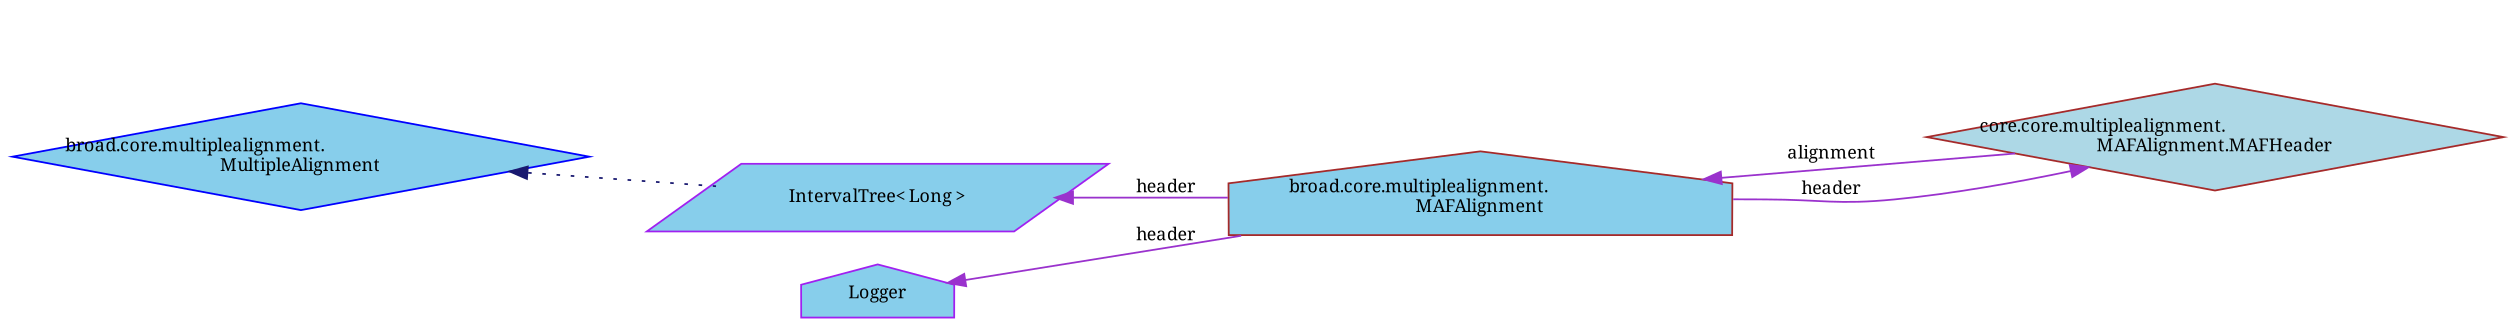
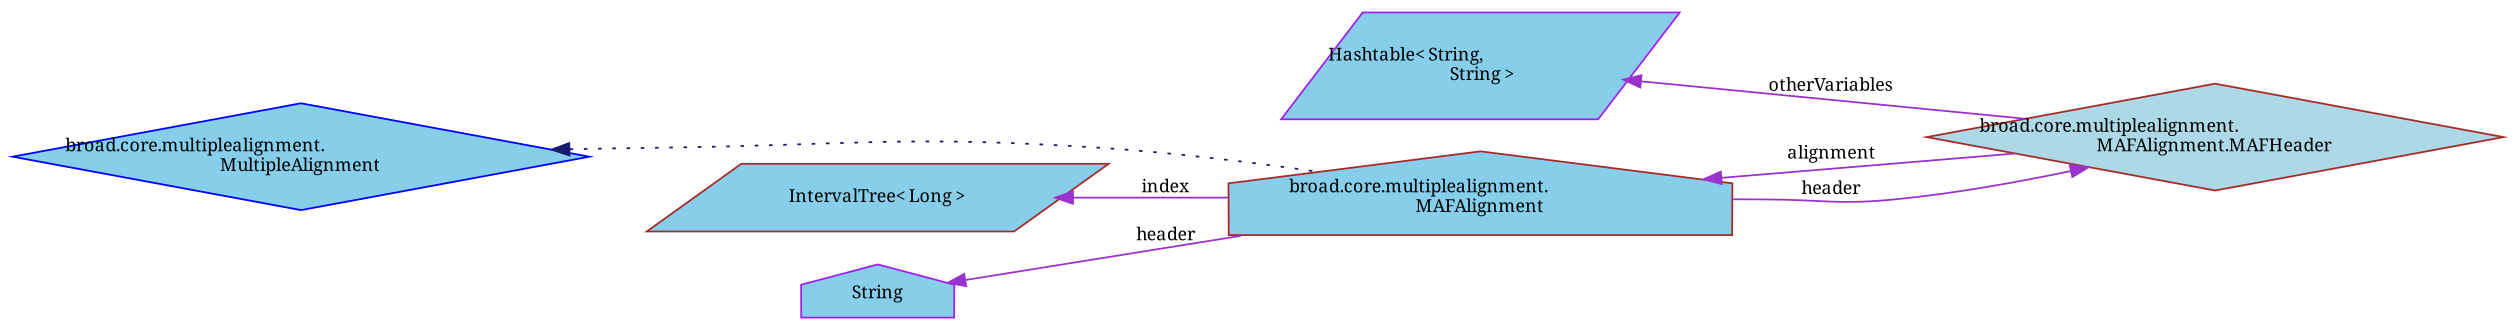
none -> (1480, 66)
(2215, 137) -> (2215, 137)
(622, 180) -> (944, 142)
(1164, 188) -> (1164, 188)
(878, 198) -> (878, 198)
(878, 294) -> (878, 294)
